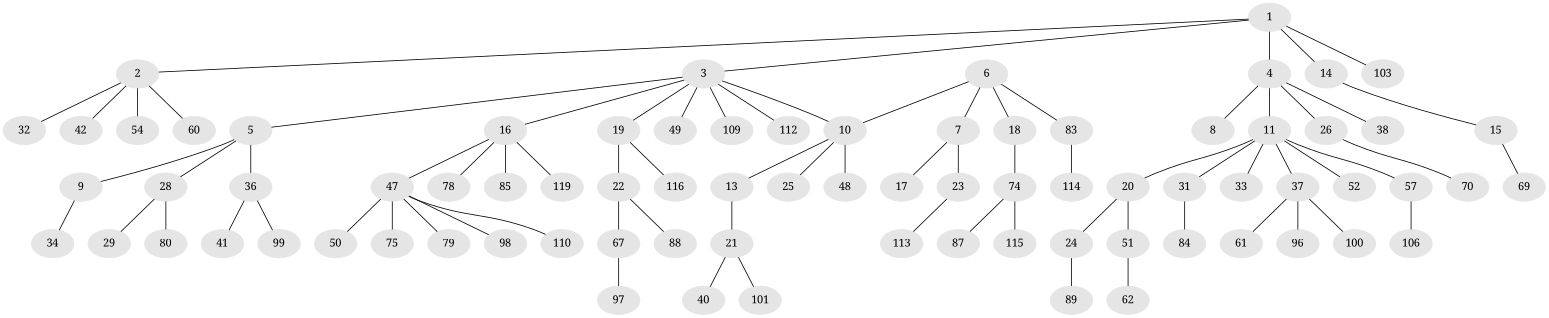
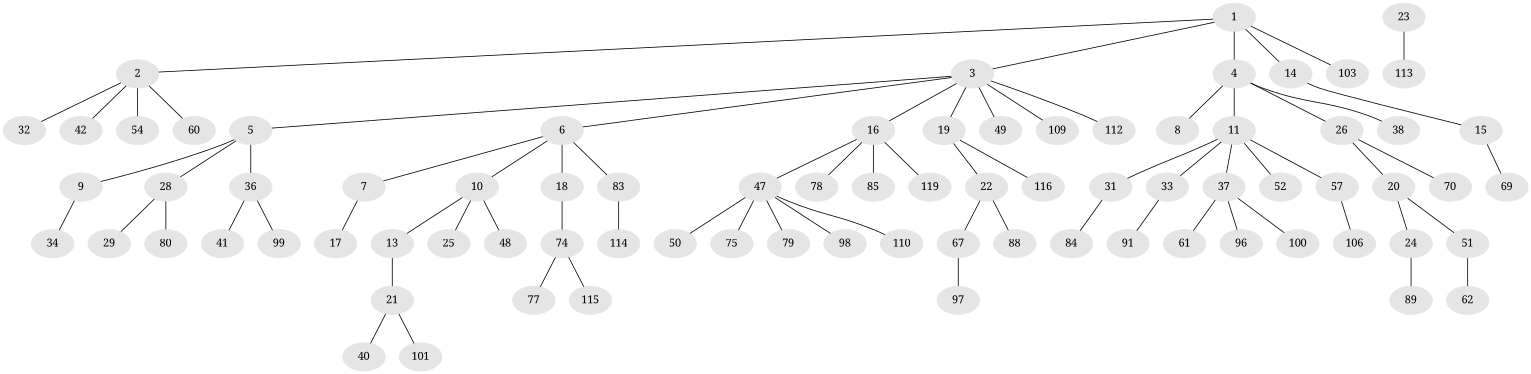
(776, 100) -> (767, 102)
(958, 159) -> none
(1199, 159) -> (1368, 159)
(958, 244) -> (534, 300)
none -> (1128, 244)
